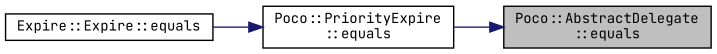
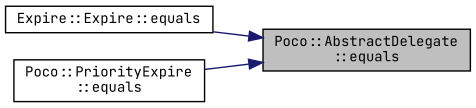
(231, 27) -> (231, 34)
